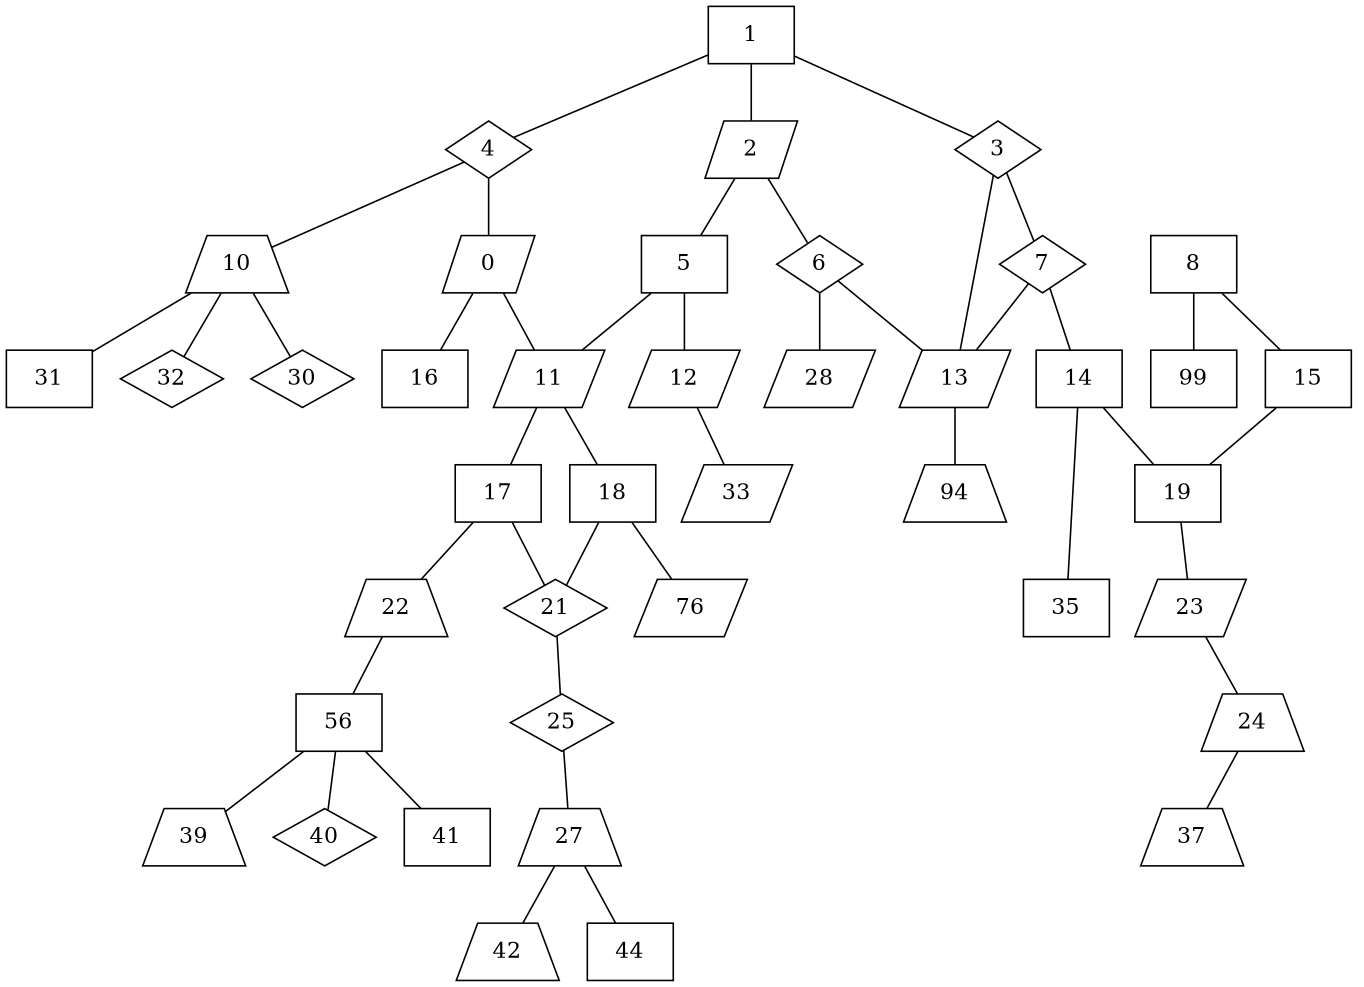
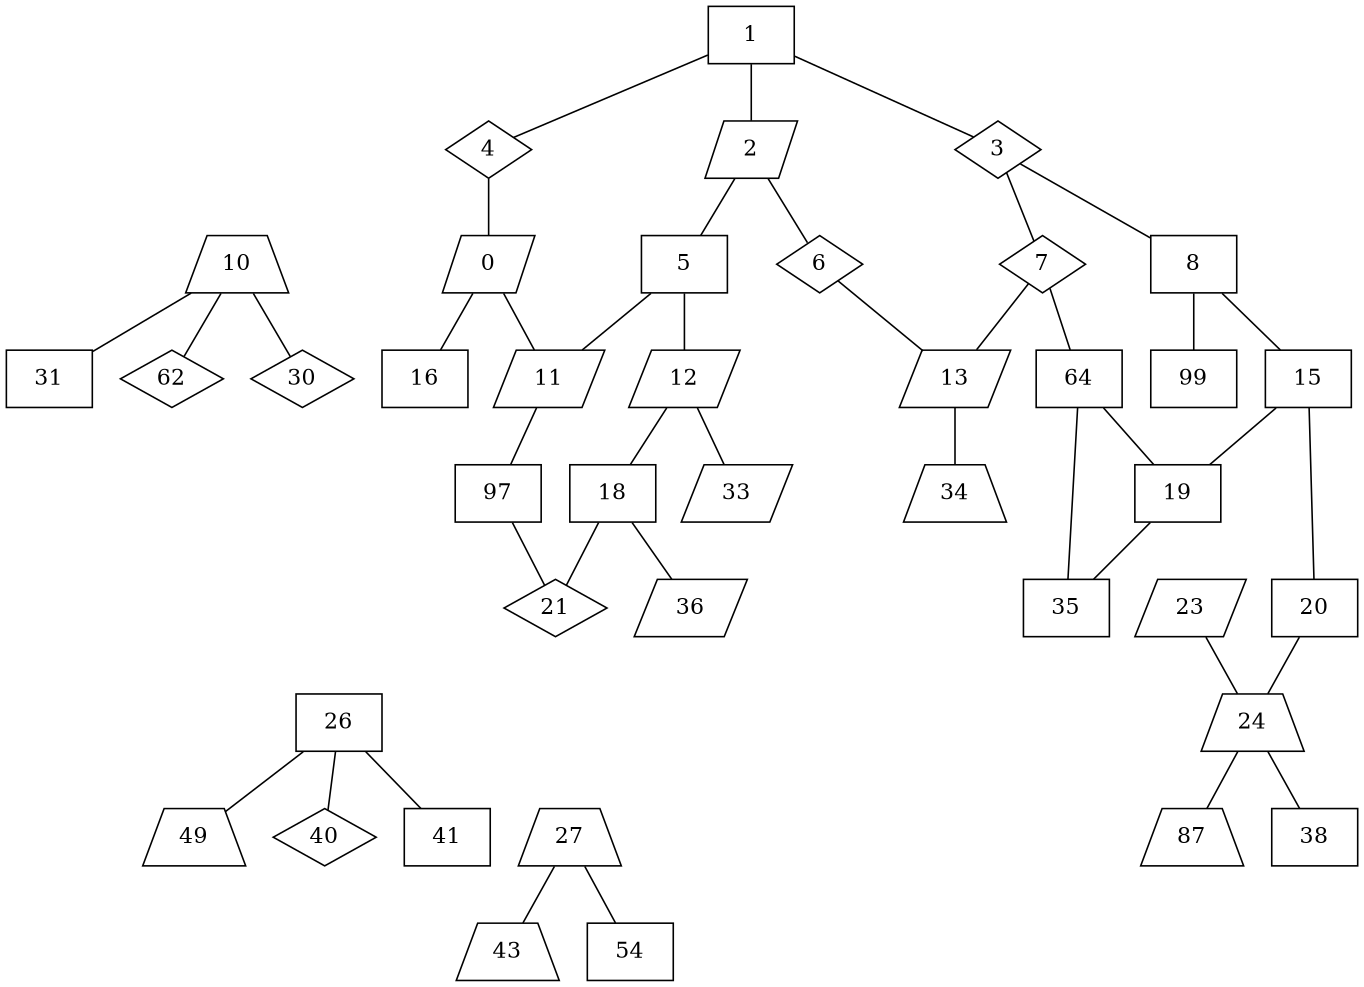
(368, 205) -> none
(977, 263) -> (1085, 201)
(172, 379) -> (172, 379)
(820, 379) -> none
(1079, 379) -> (1079, 379)
(581, 436) -> (649, 436)
(498, 493) -> (498, 493)
(955, 493) -> (955, 493)
(1184, 551) -> (1122, 551)
(396, 608) -> none
(691, 608) -> (691, 608)
none -> (1315, 608)
(339, 723) -> (339, 723)
(562, 723) -> none
(194, 837) -> (194, 837)
(1192, 837) -> (1192, 837)
none -> (1315, 837)
(508, 952) -> (508, 952)
(630, 952) -> (630, 952)
